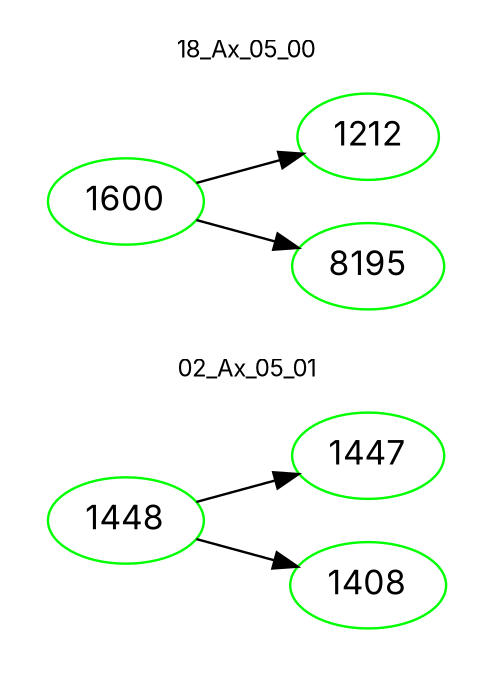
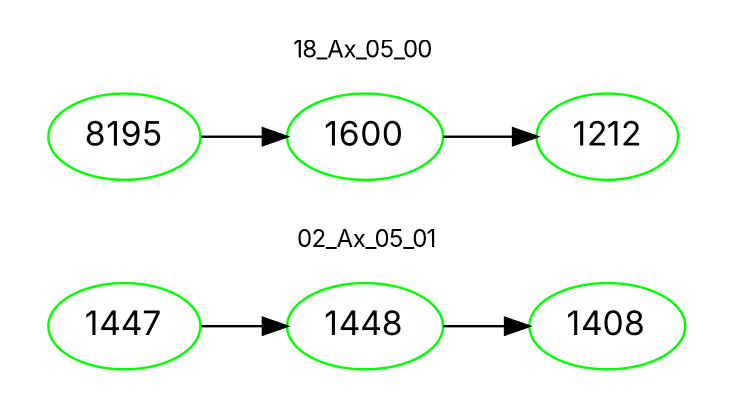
(236, 231) -> (232, 137)
(236, 491) -> (232, 326)
